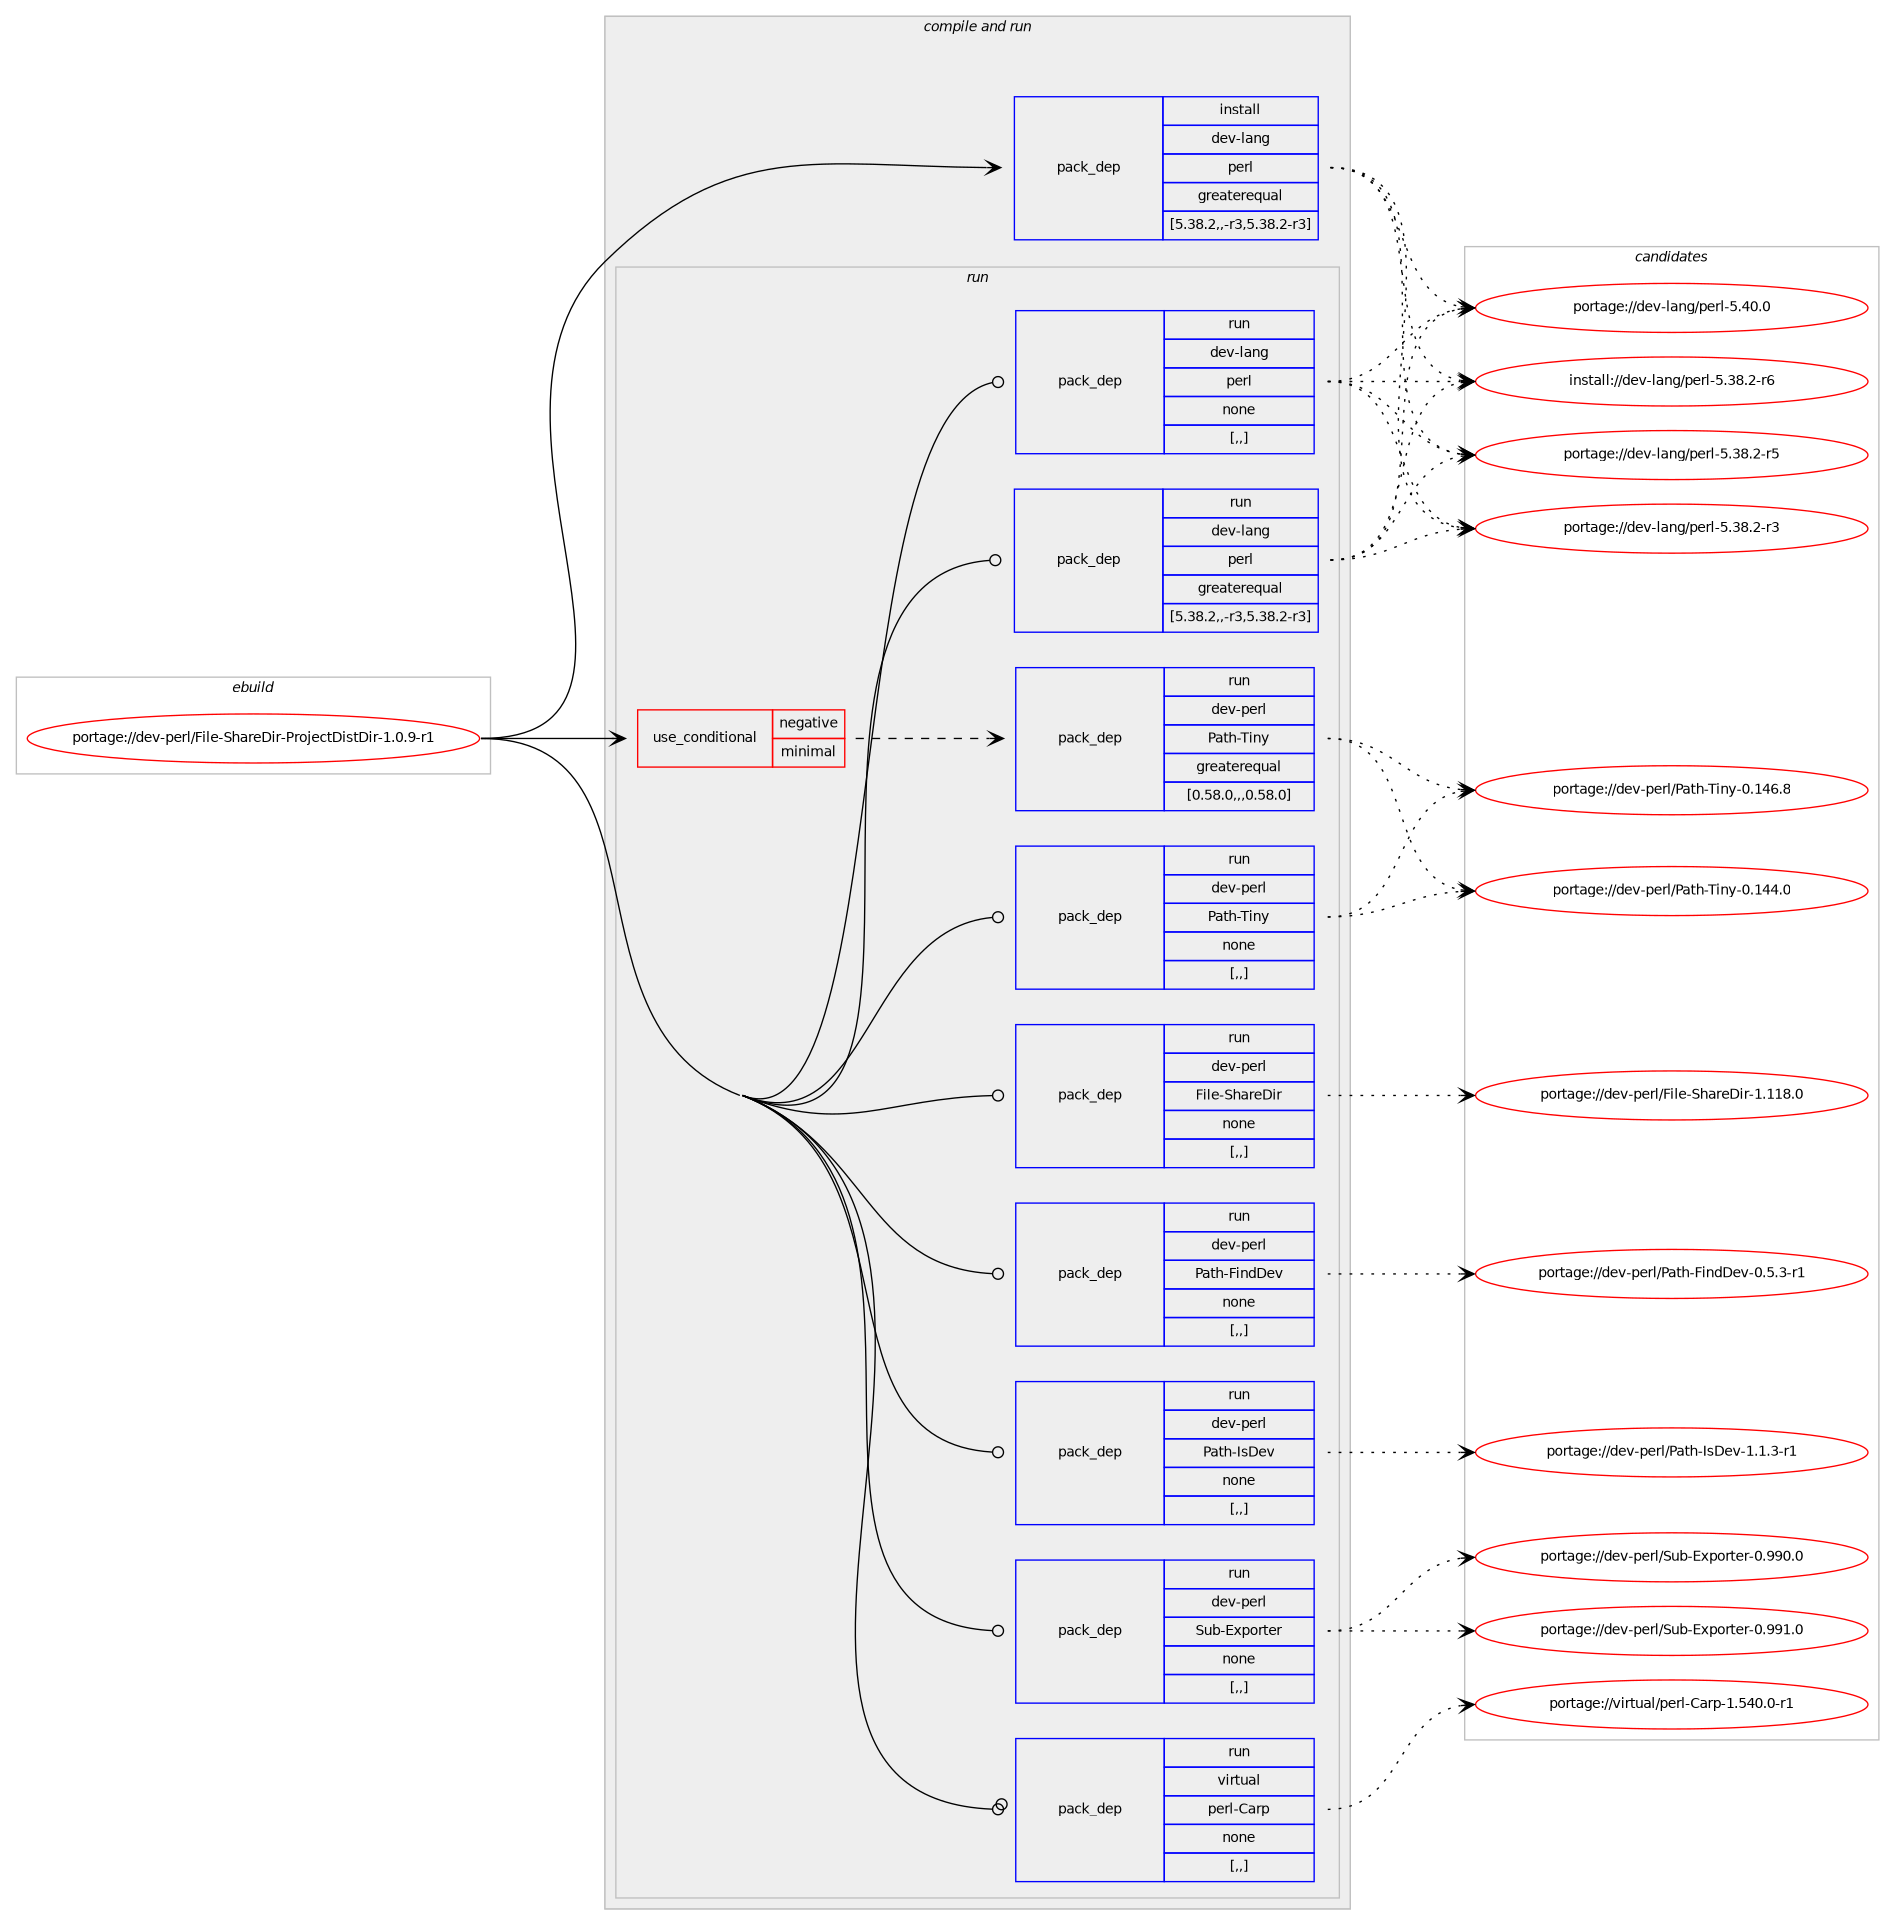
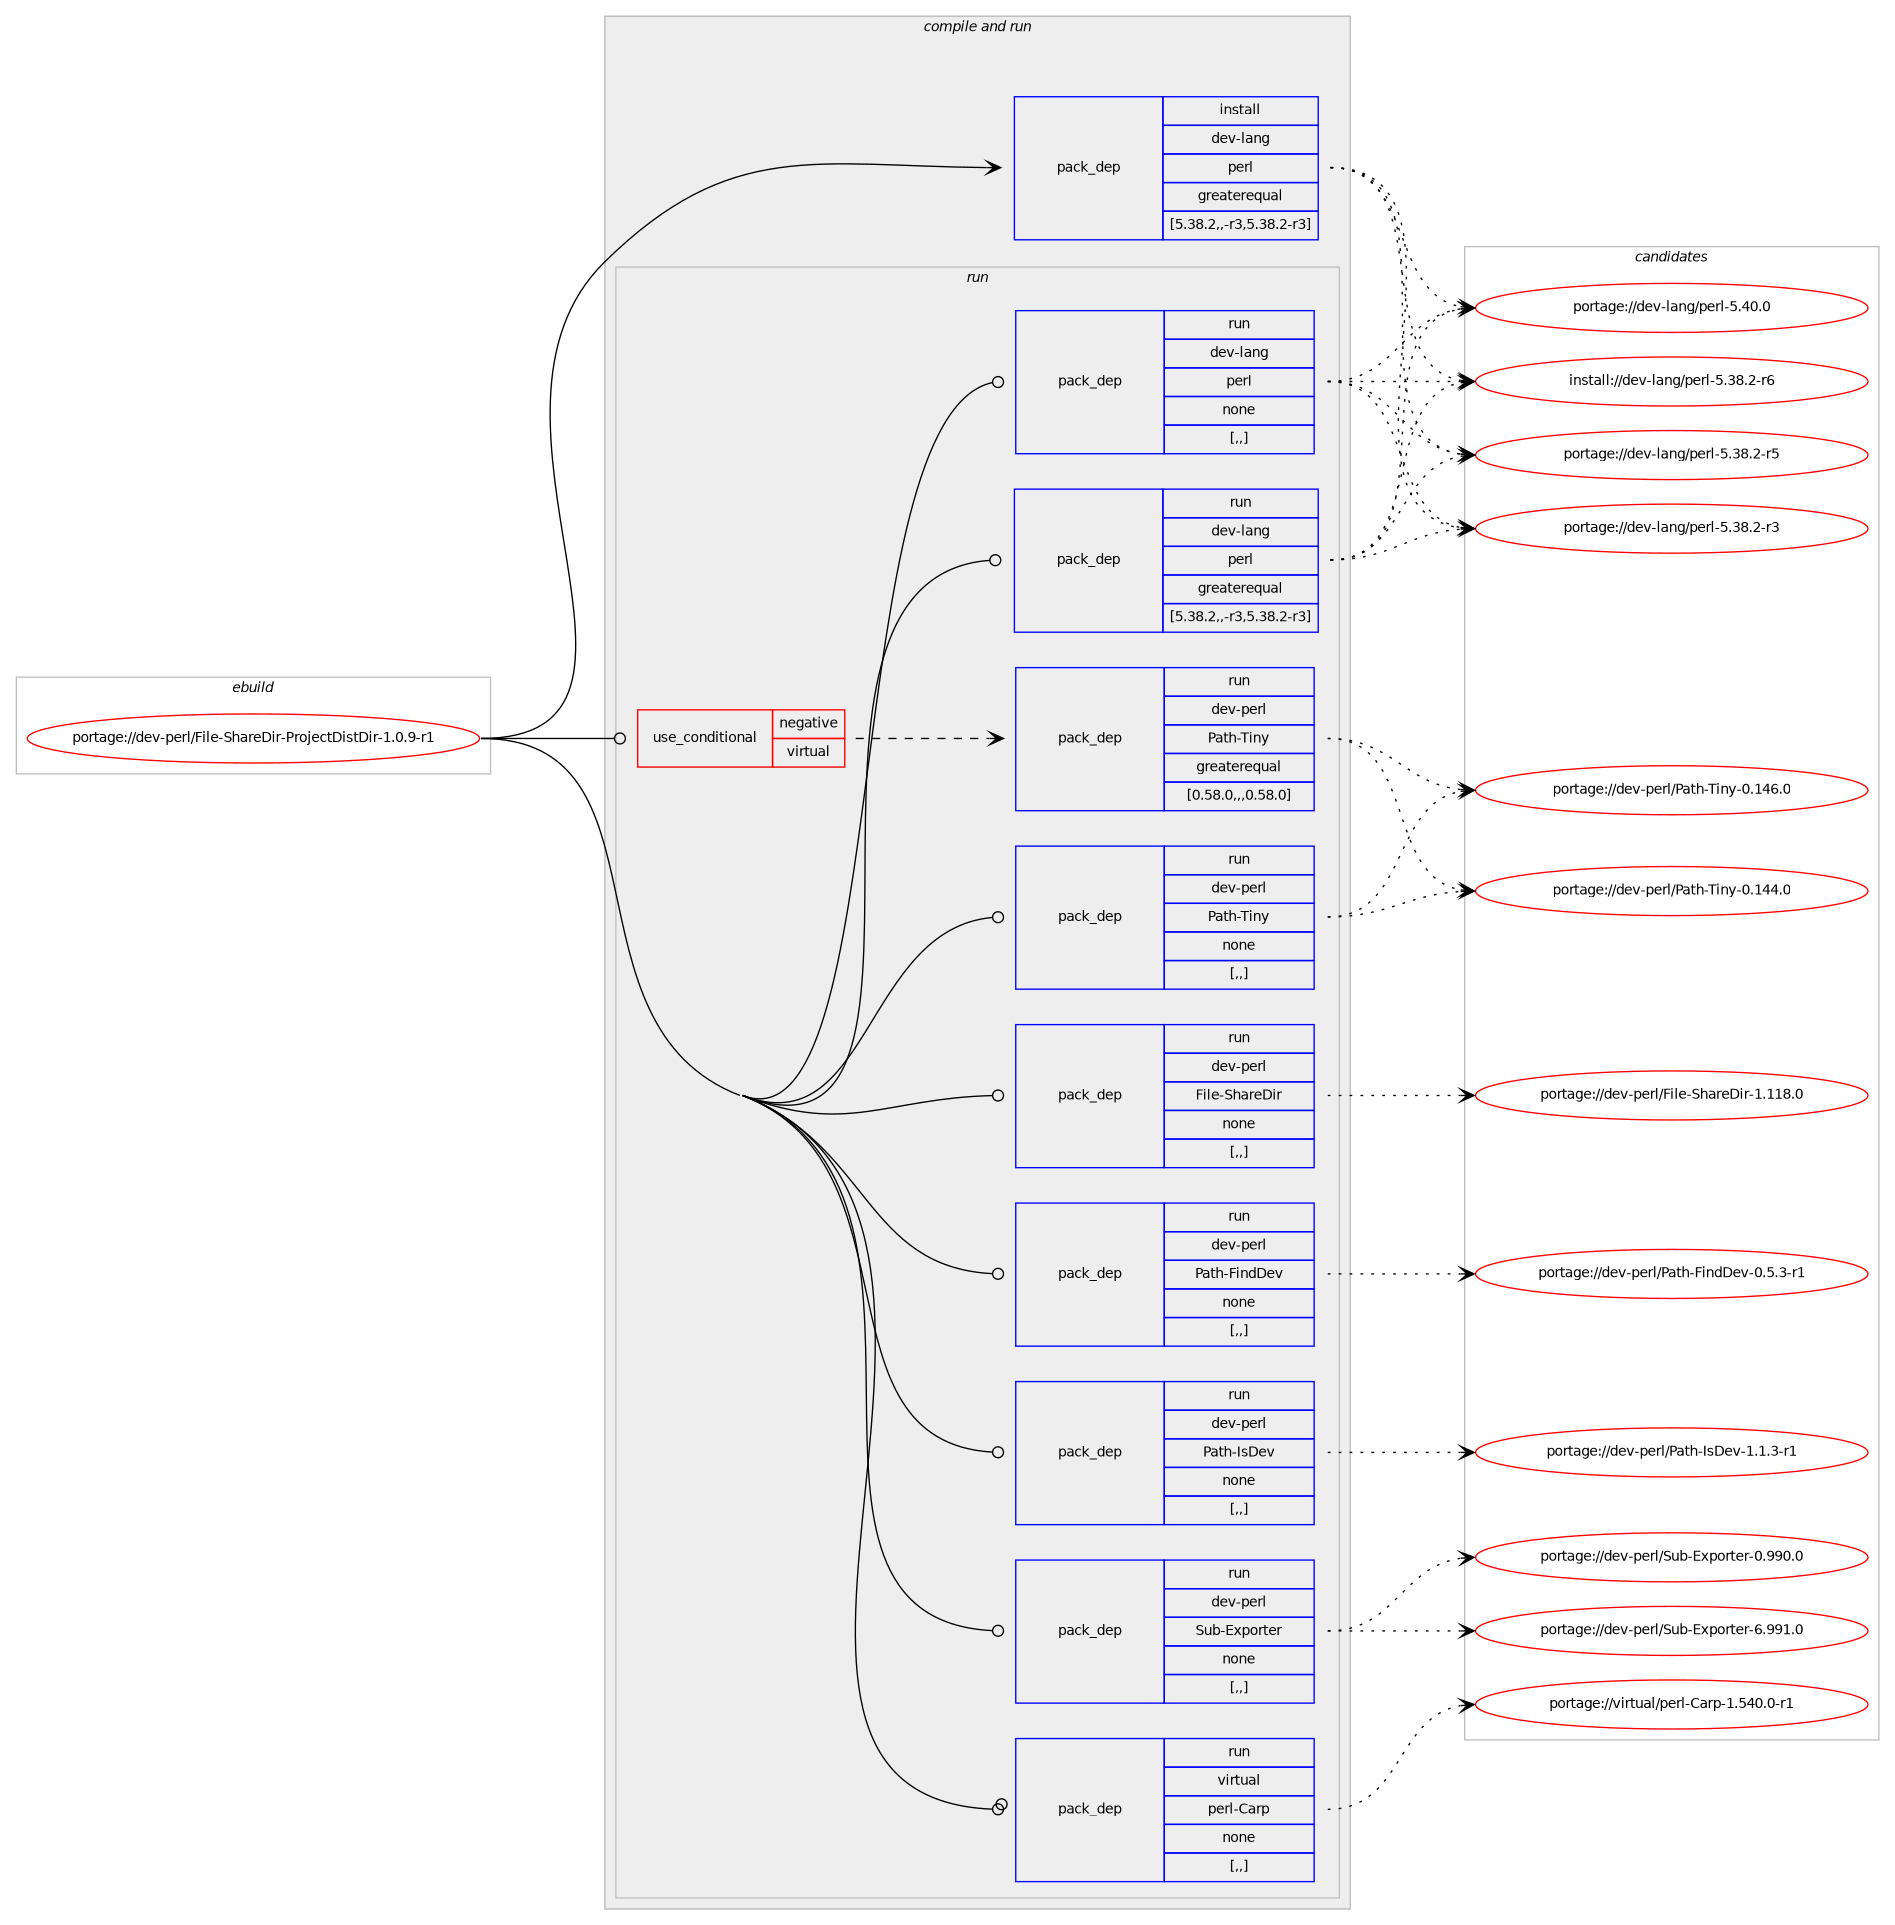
(548, 738) -> (548, 738)
(809, 752) -> (809, 752)
(1672, 790) -> (1672, 790)
(1672, 1631) -> (1672, 1631)
